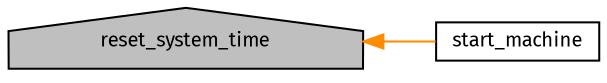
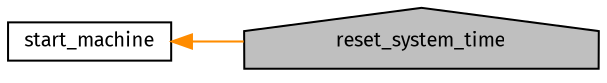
(410, 41) -> (218, 41)
